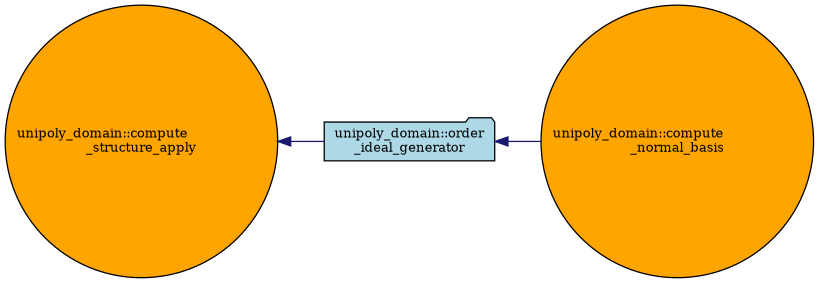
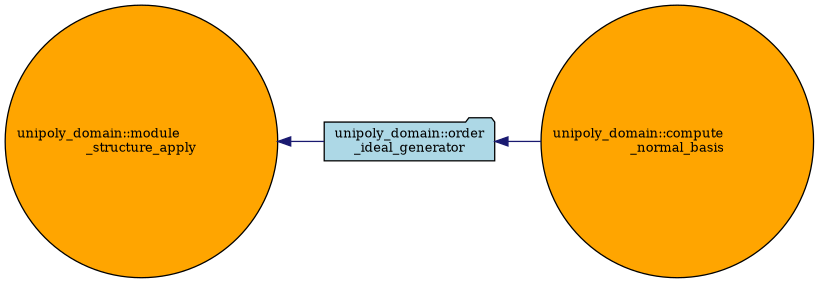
(141, 141) -> (141, 141)
